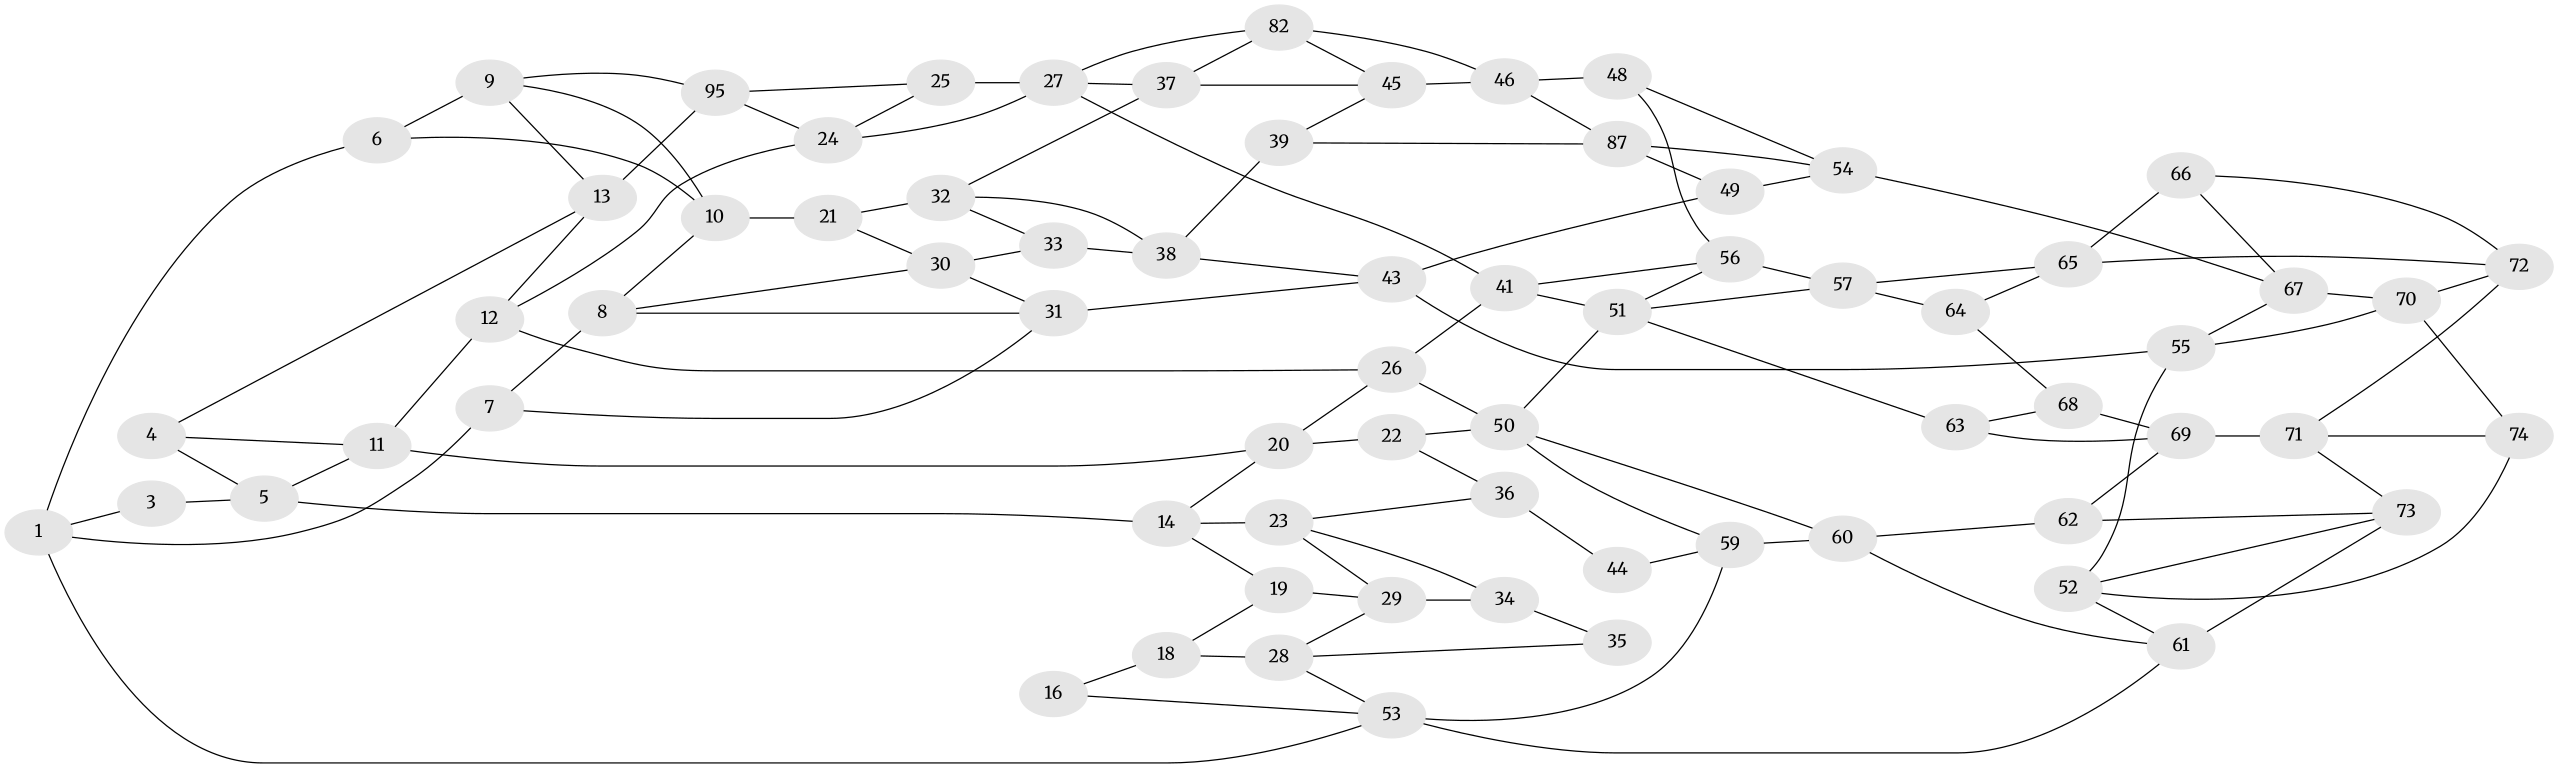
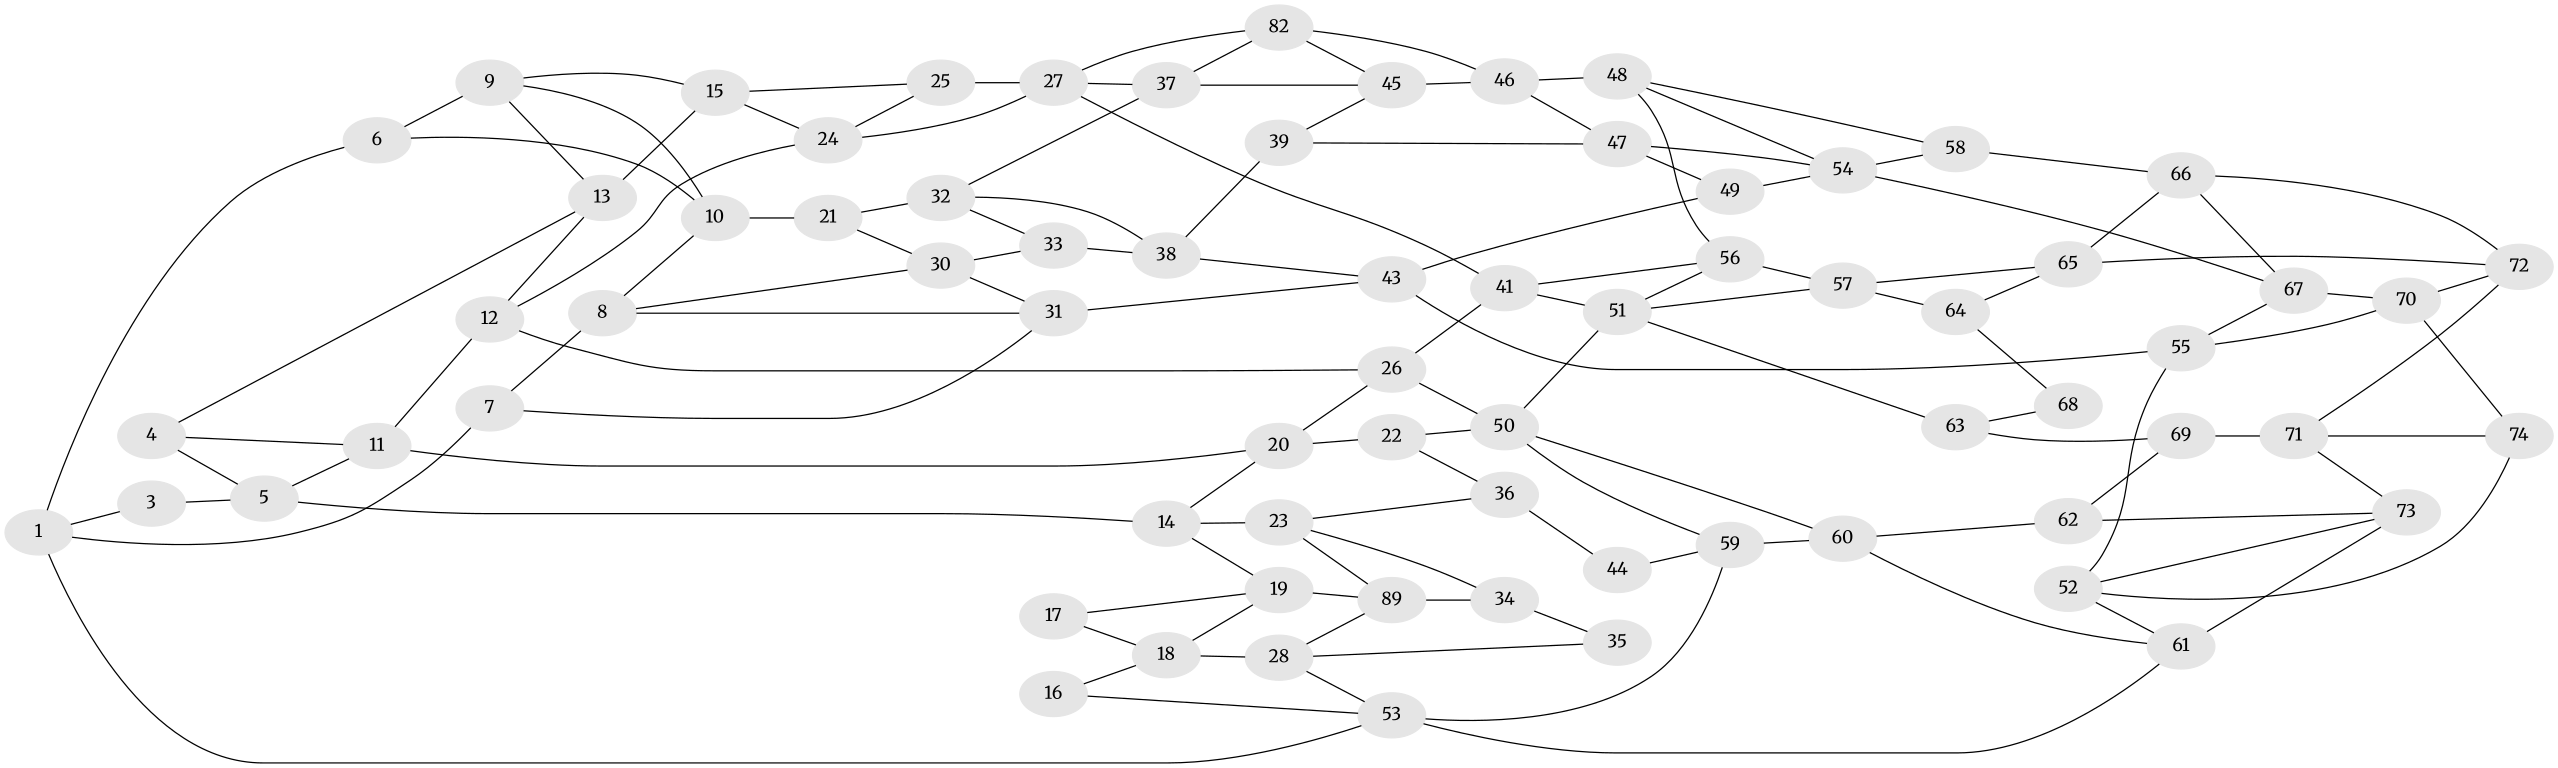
(715, 93) -> (715, 93)
(1617, 144) -> (1617, 144)
none -> (1956, 149)
(2125, 421) -> none
(1392, 600) -> (1392, 600)
none -> (1054, 616)
